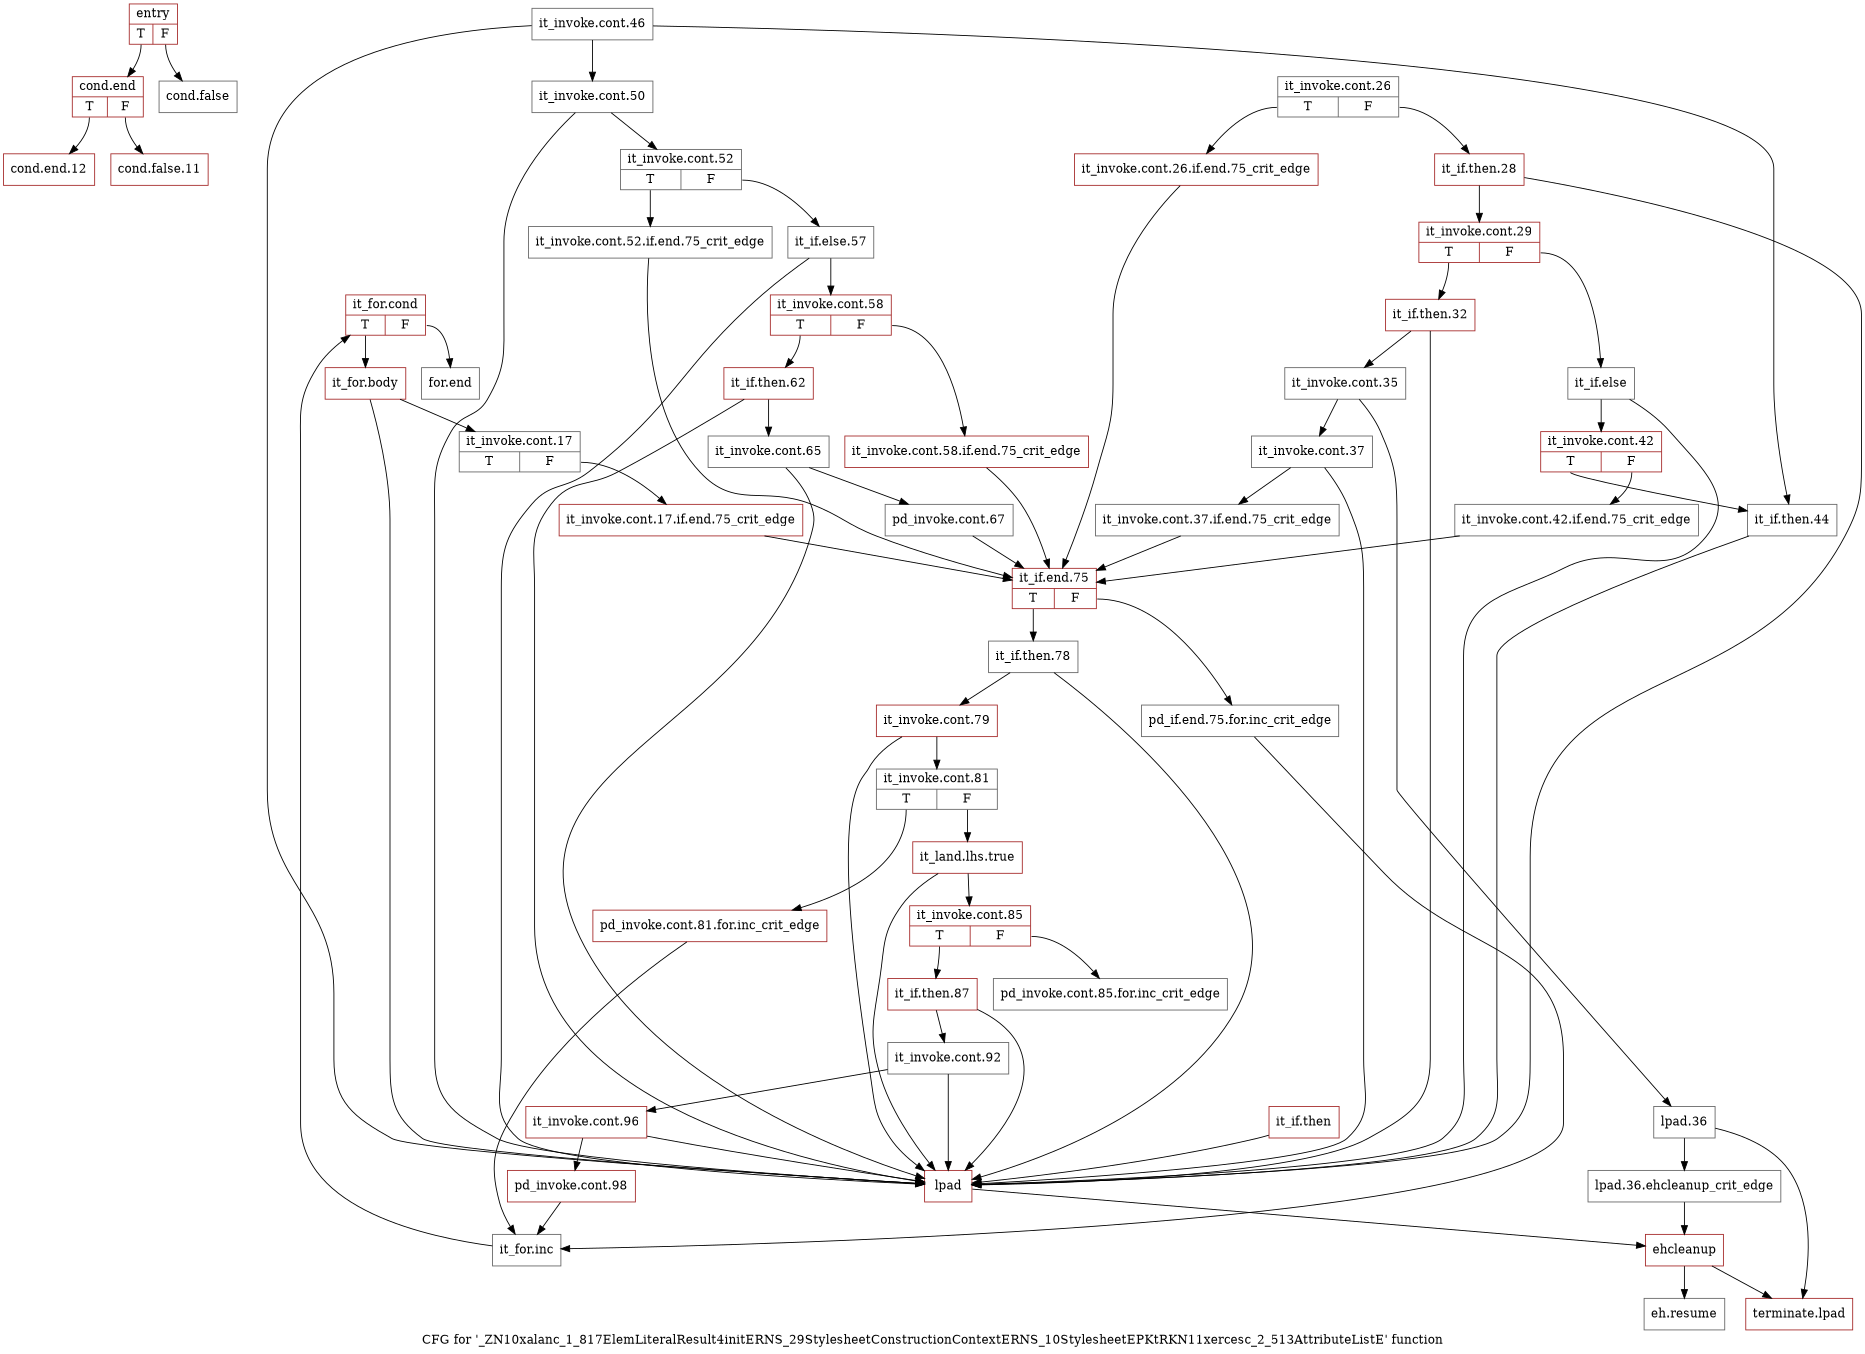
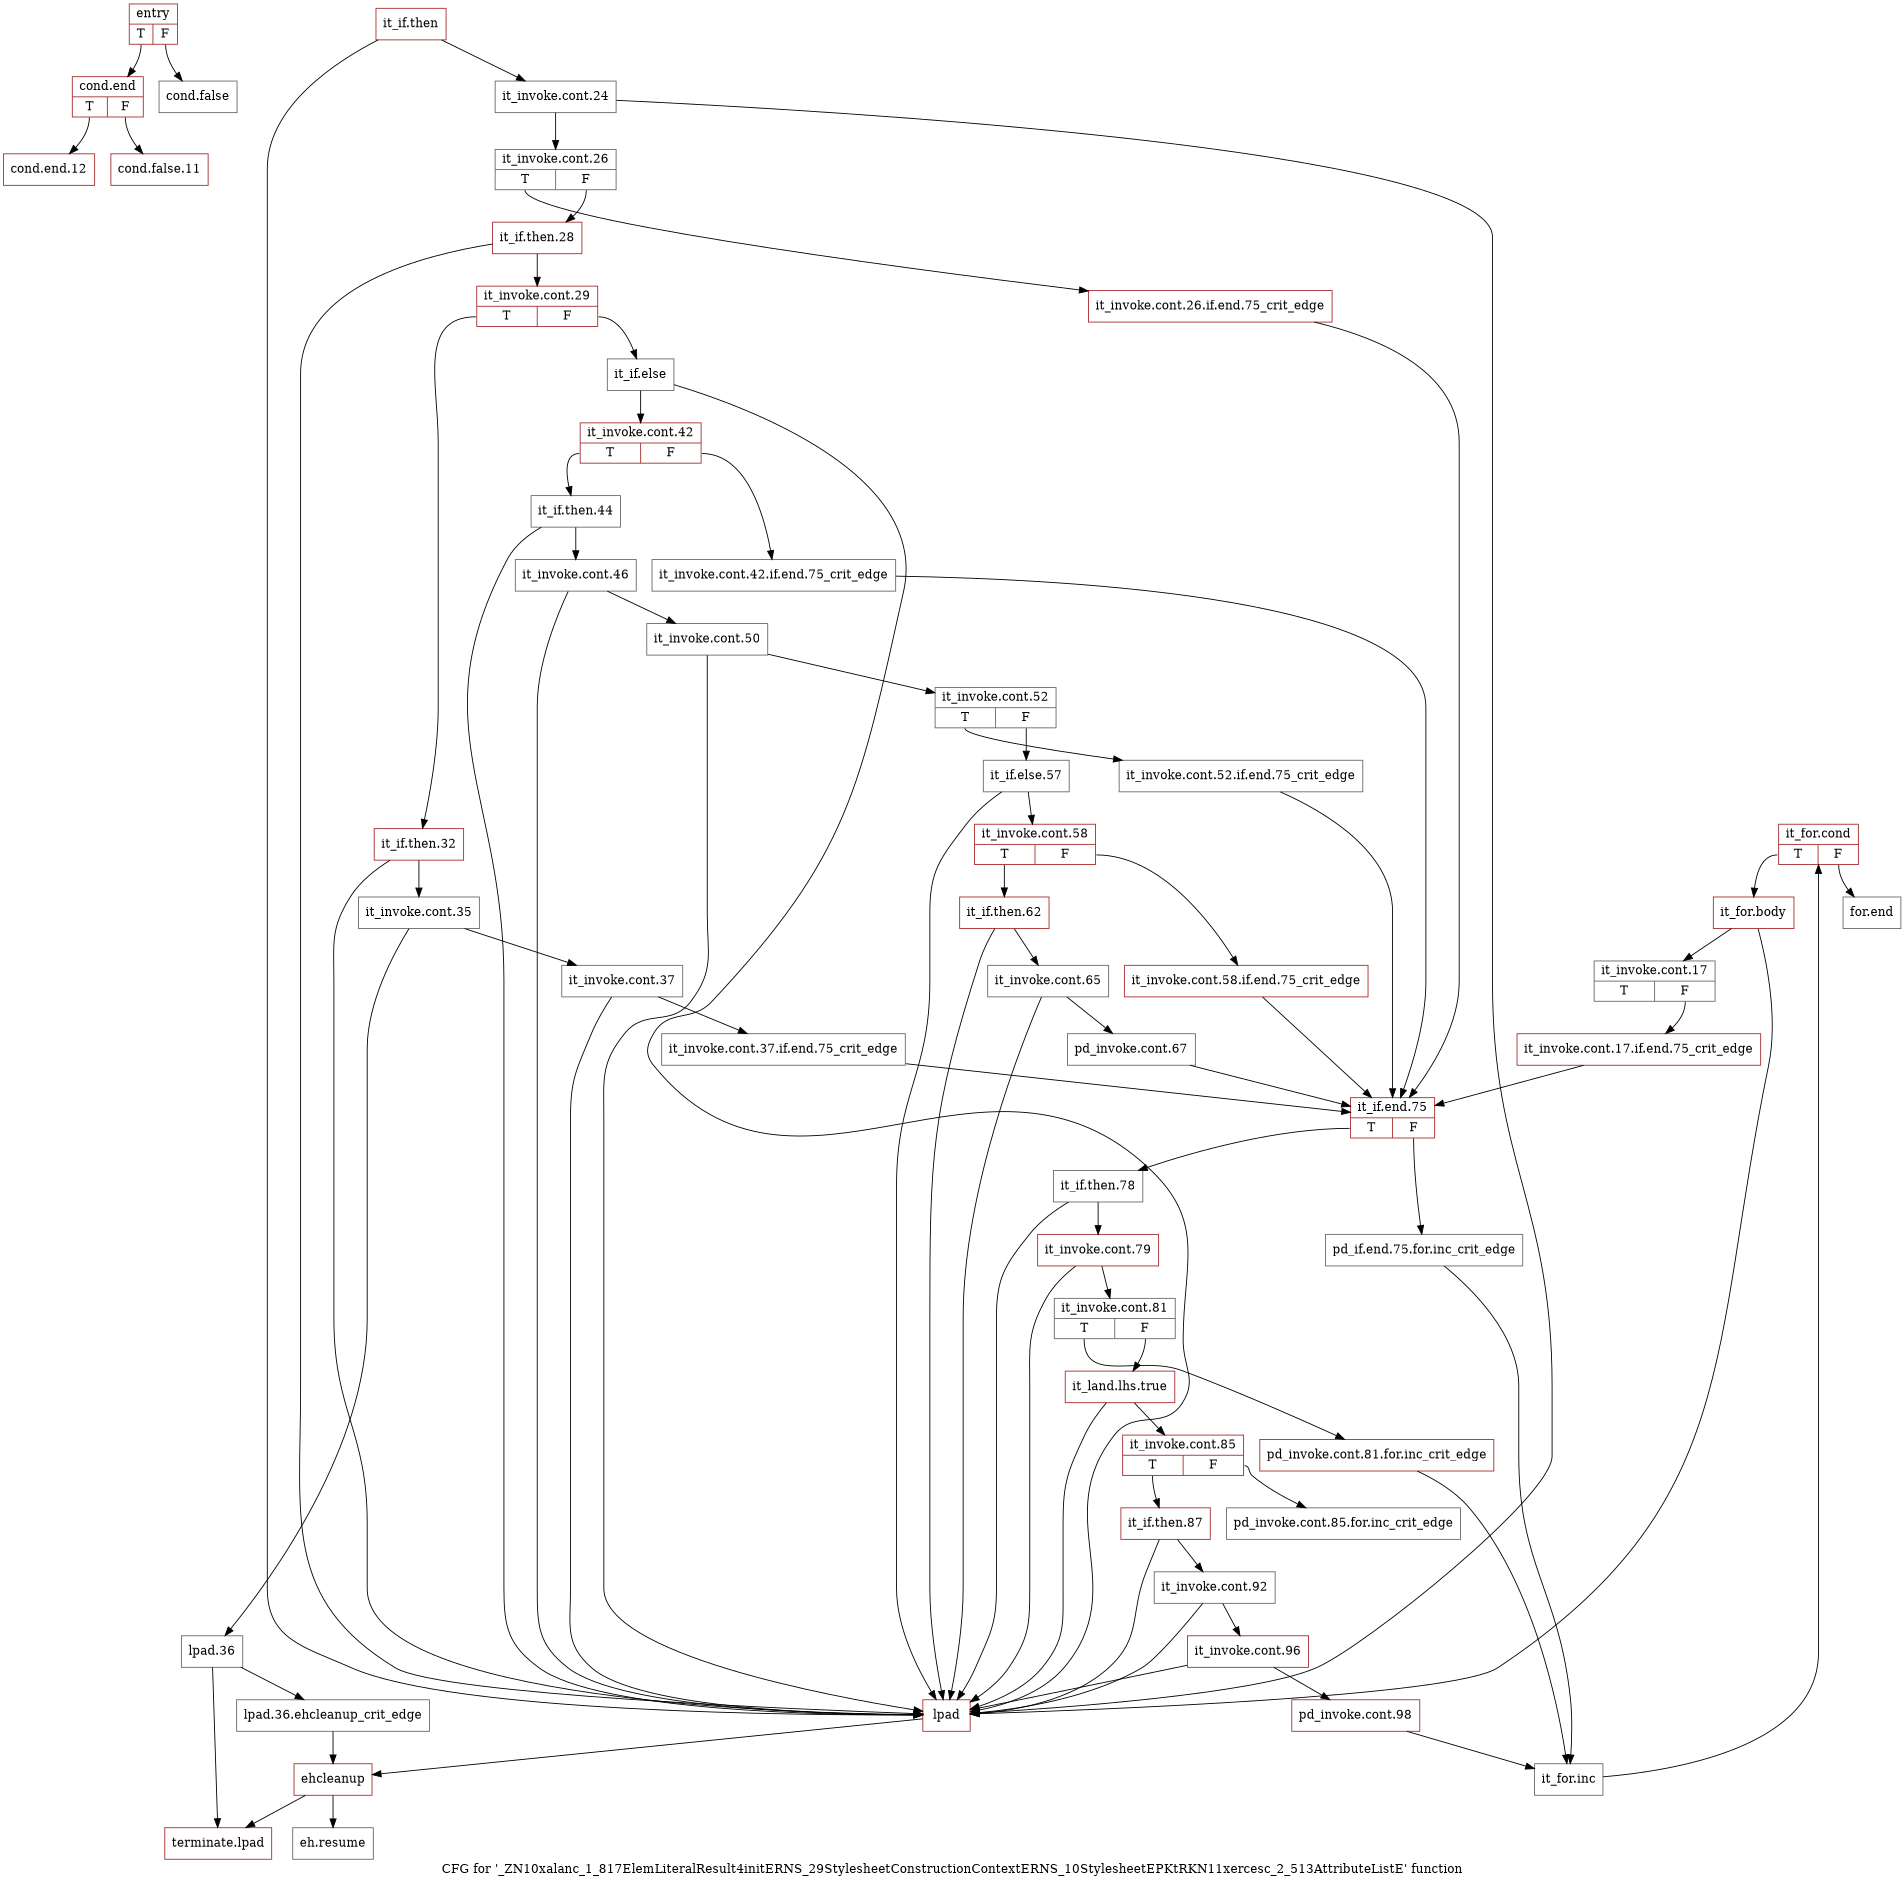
(1388, 65) -> (576, 539)
none -> (556, 97)
